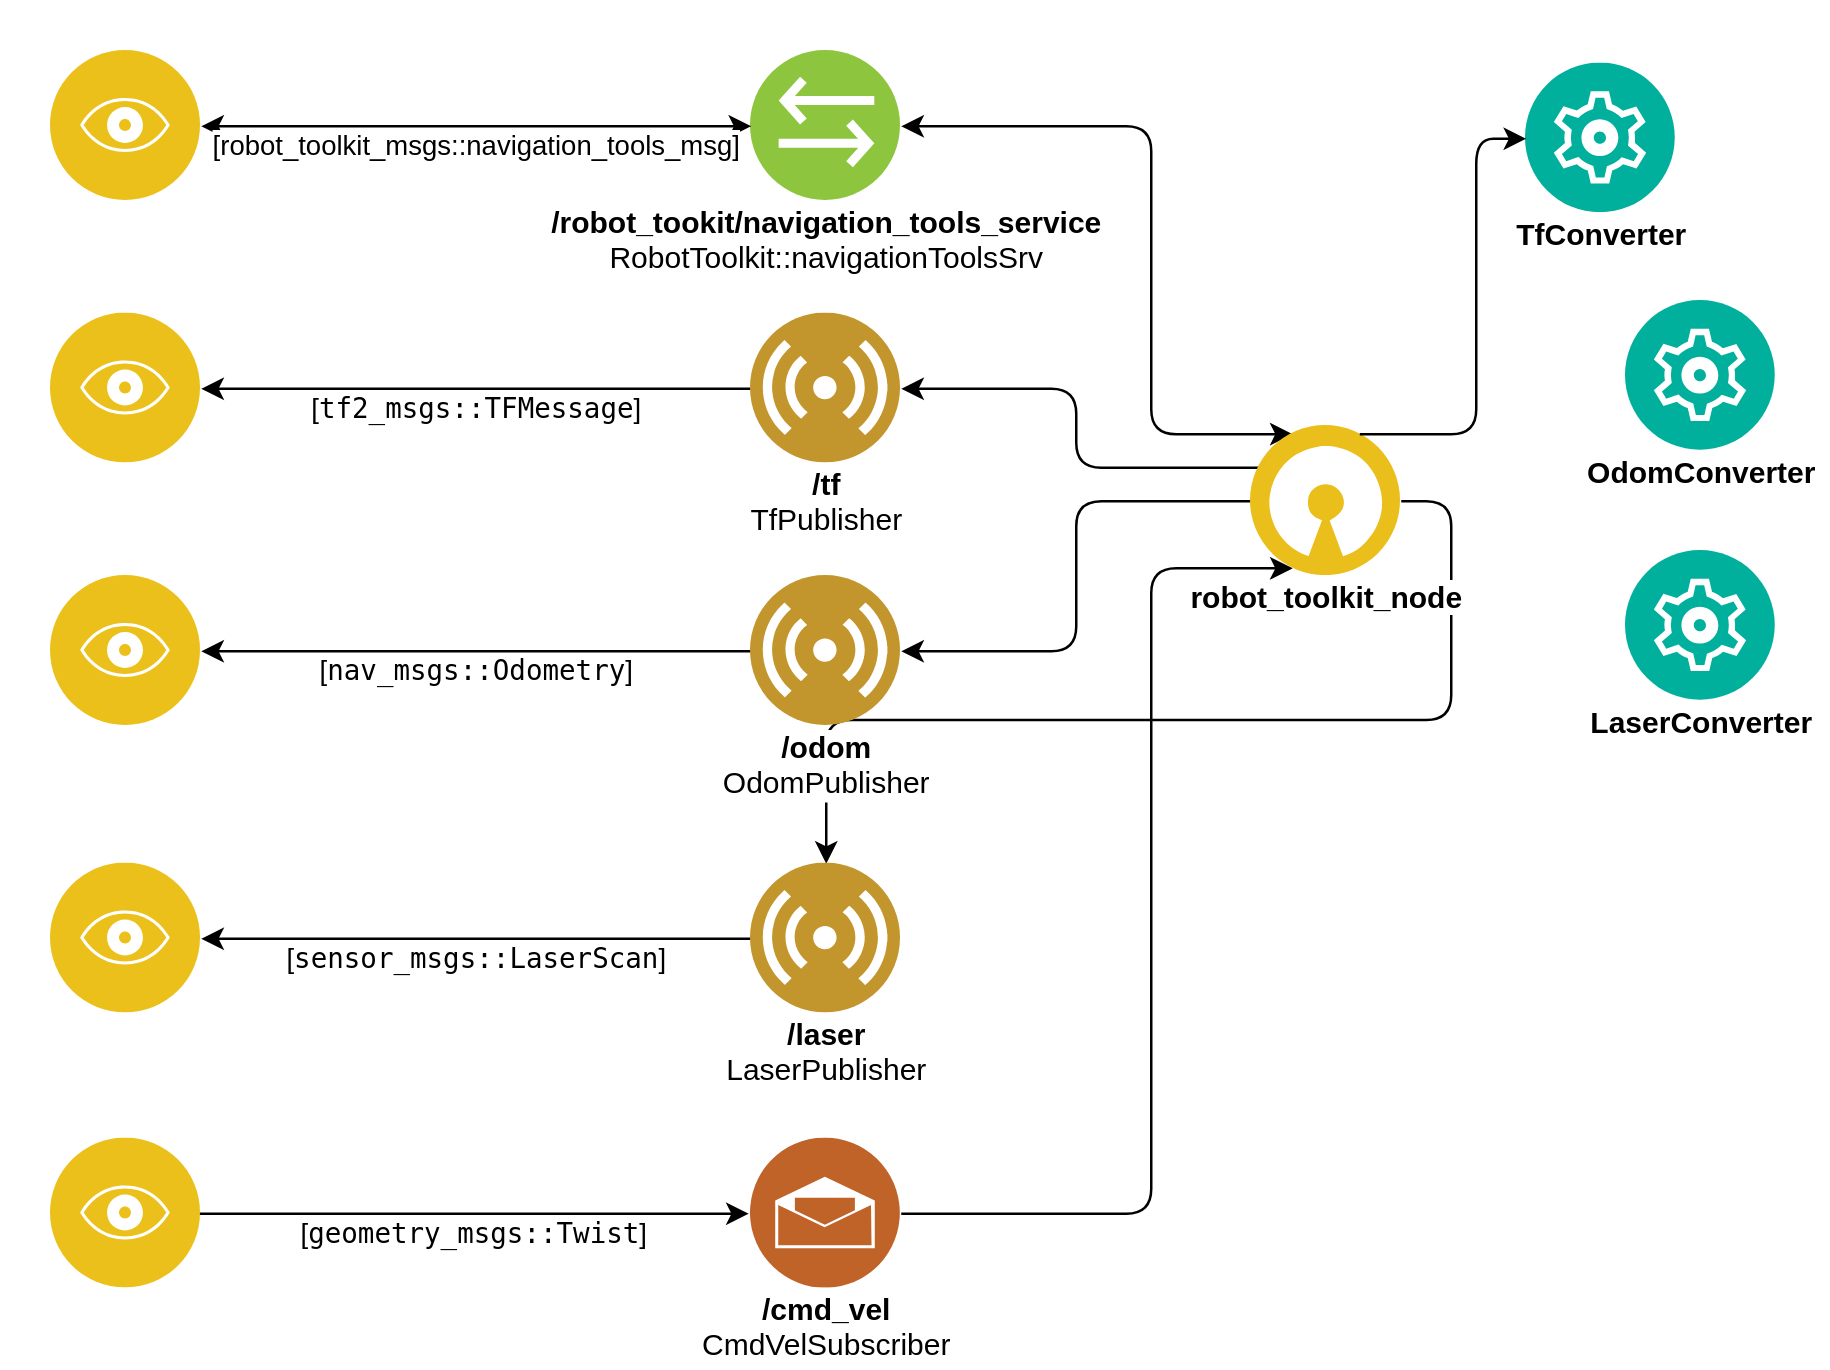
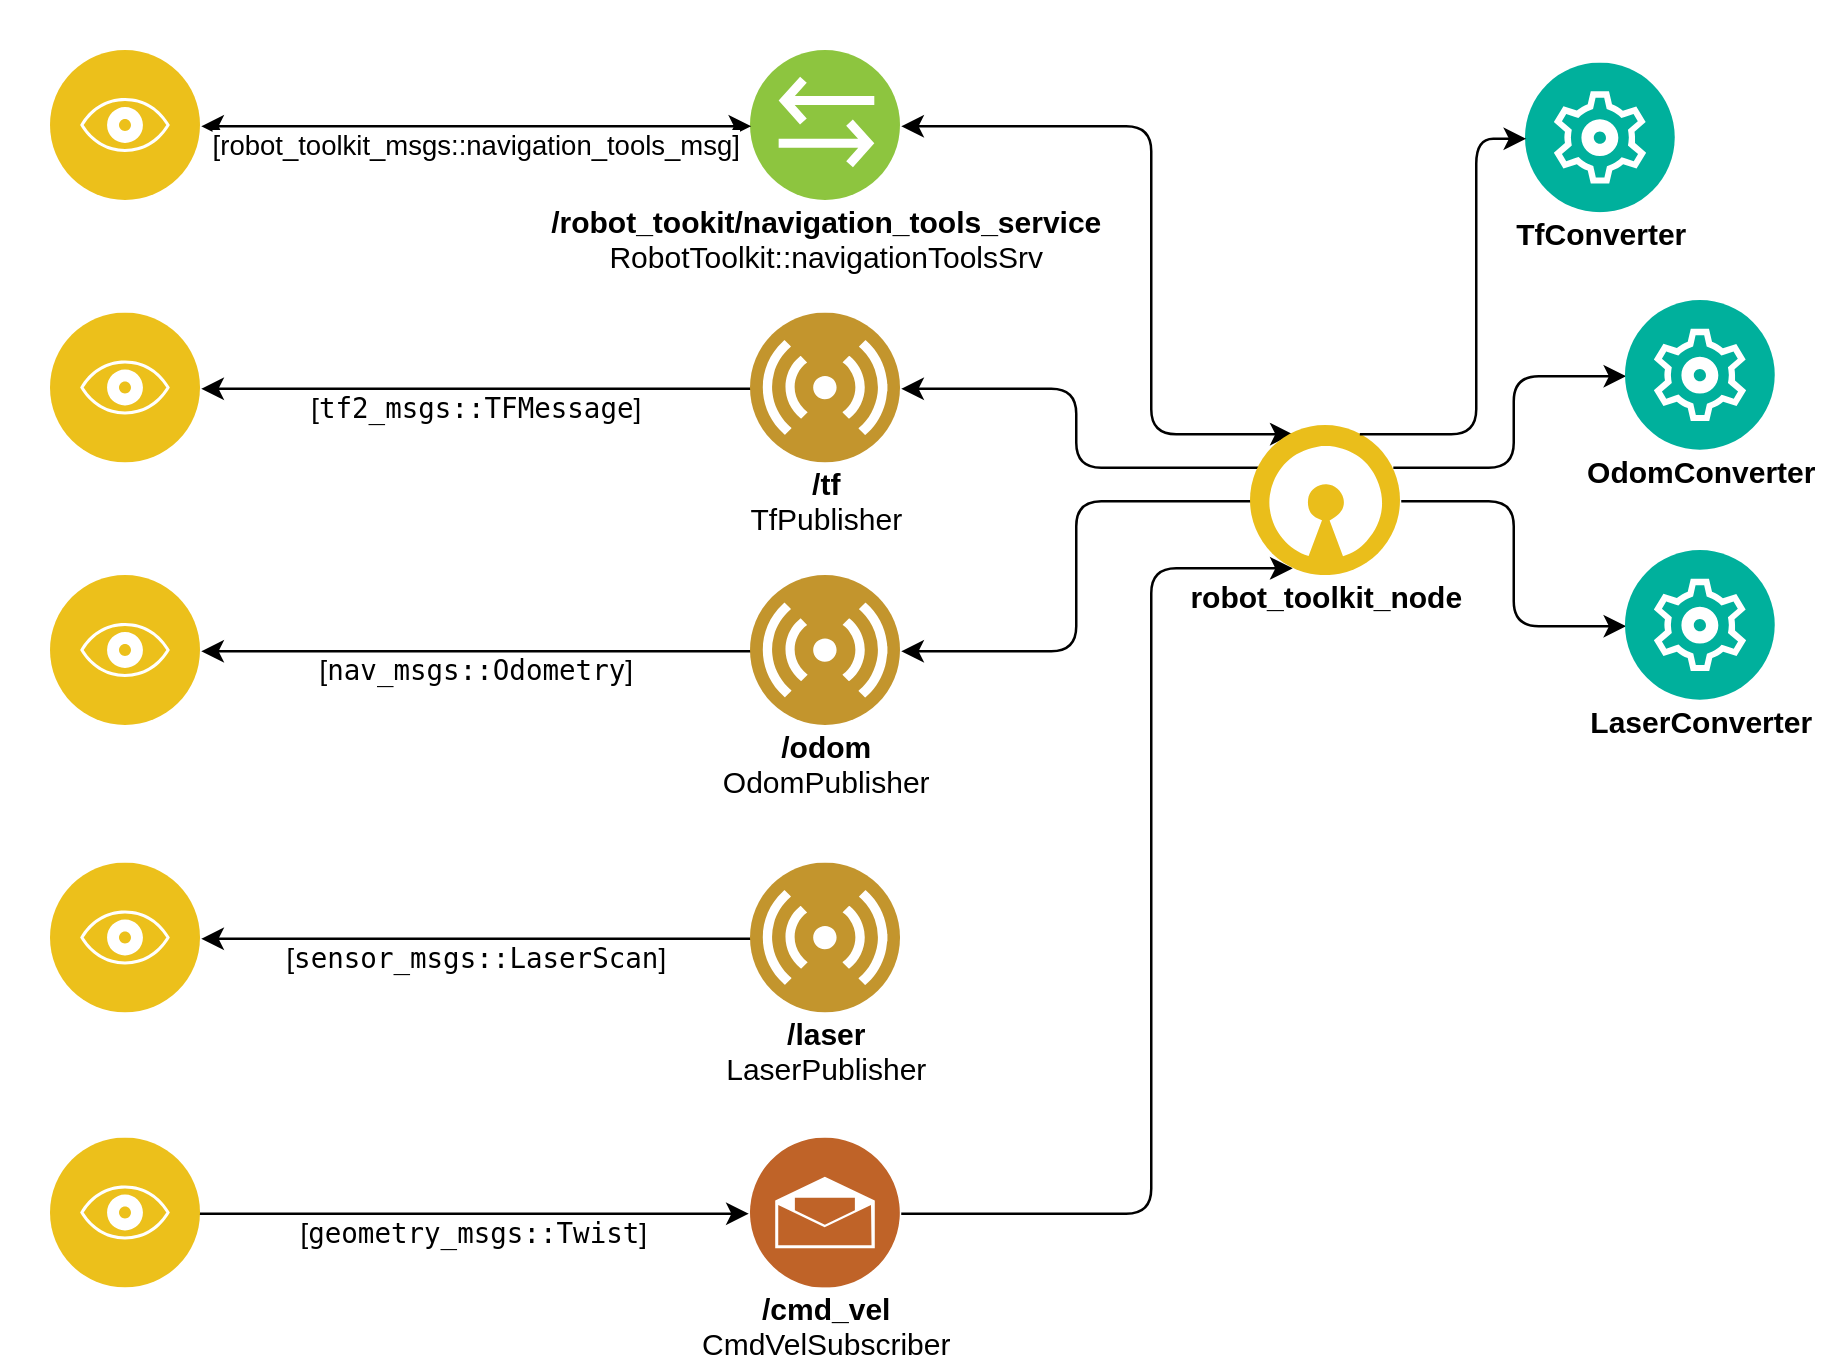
none -> (1514, 435)
(1349, 720) -> (1514, 569)
